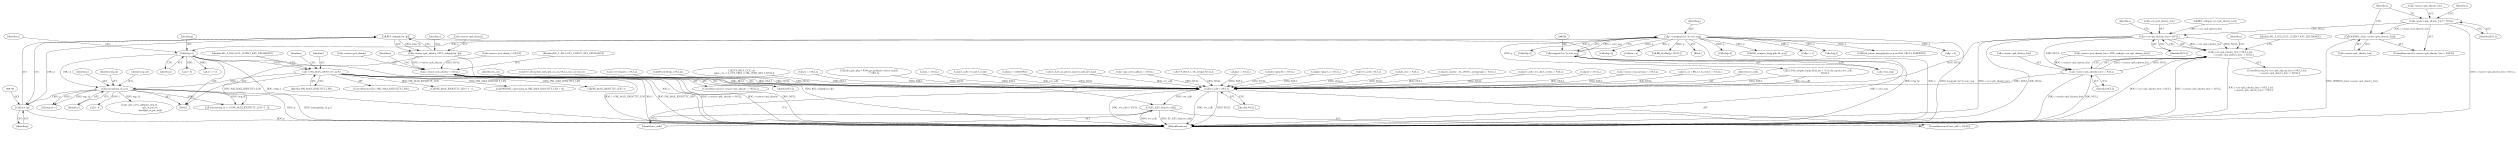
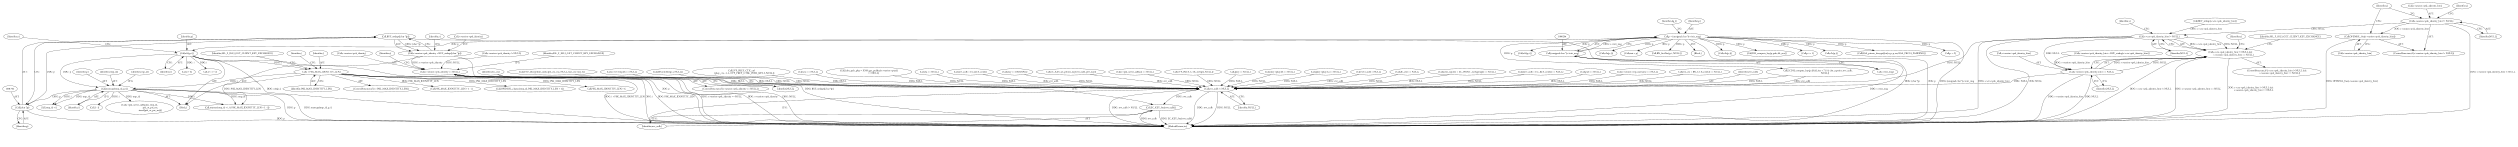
none -> (1669, 21)
(2159, 21) -> none
(1335, 81) -> (1335, 81)
(1950, 126) -> none
